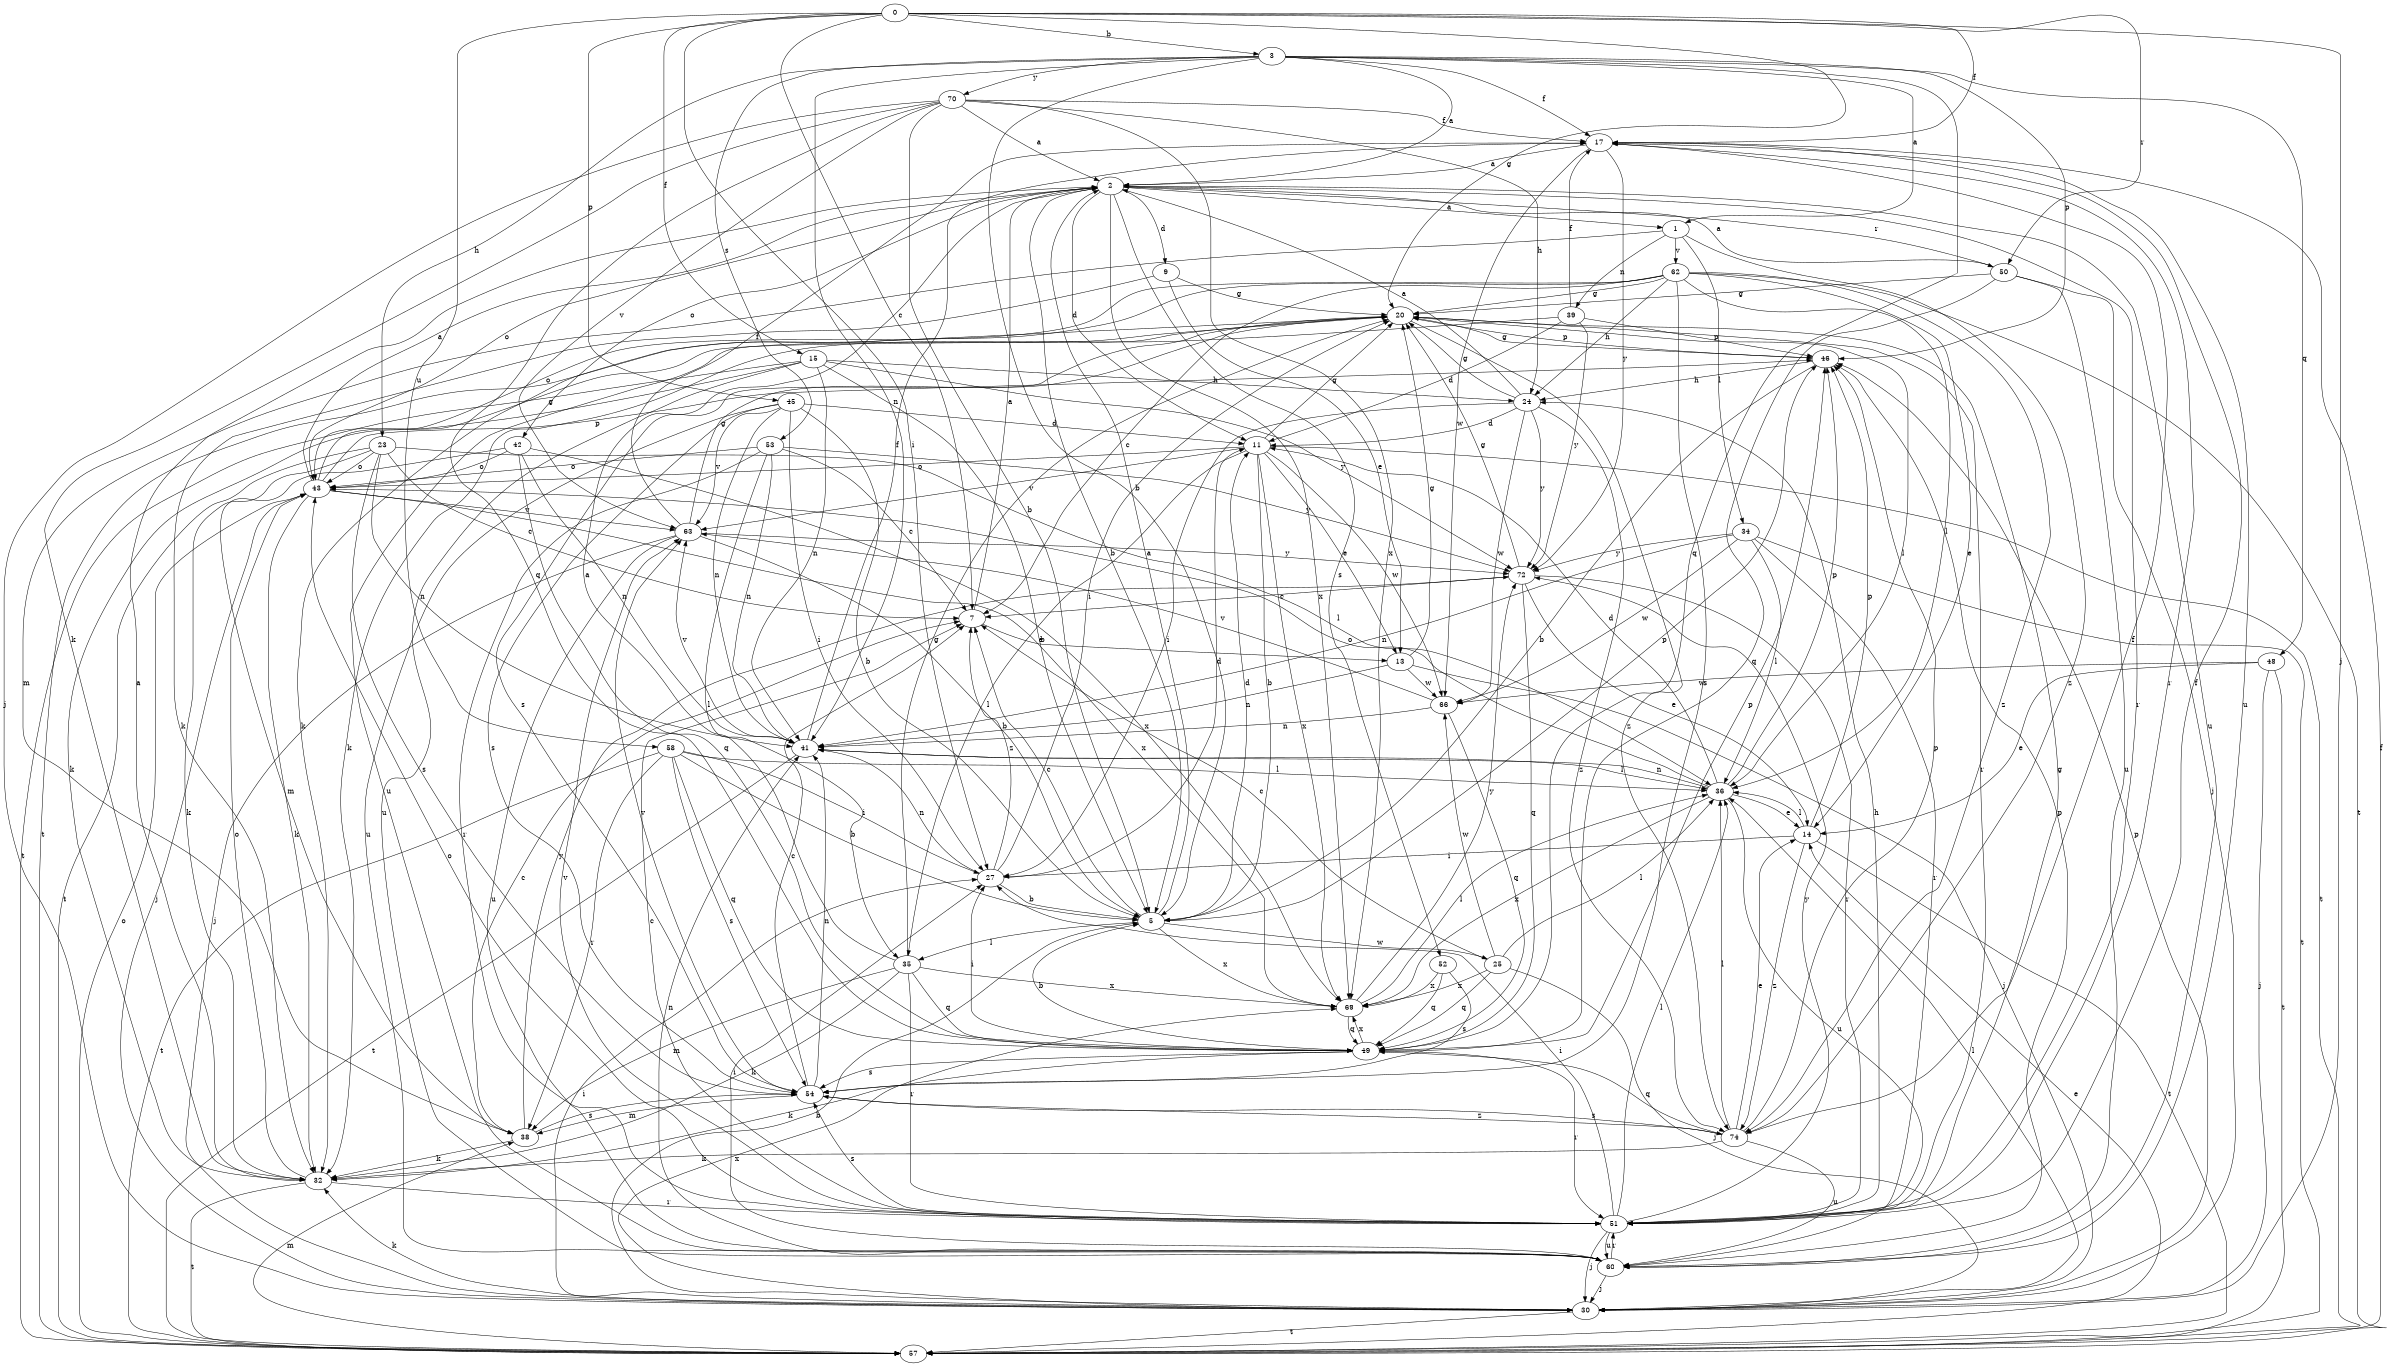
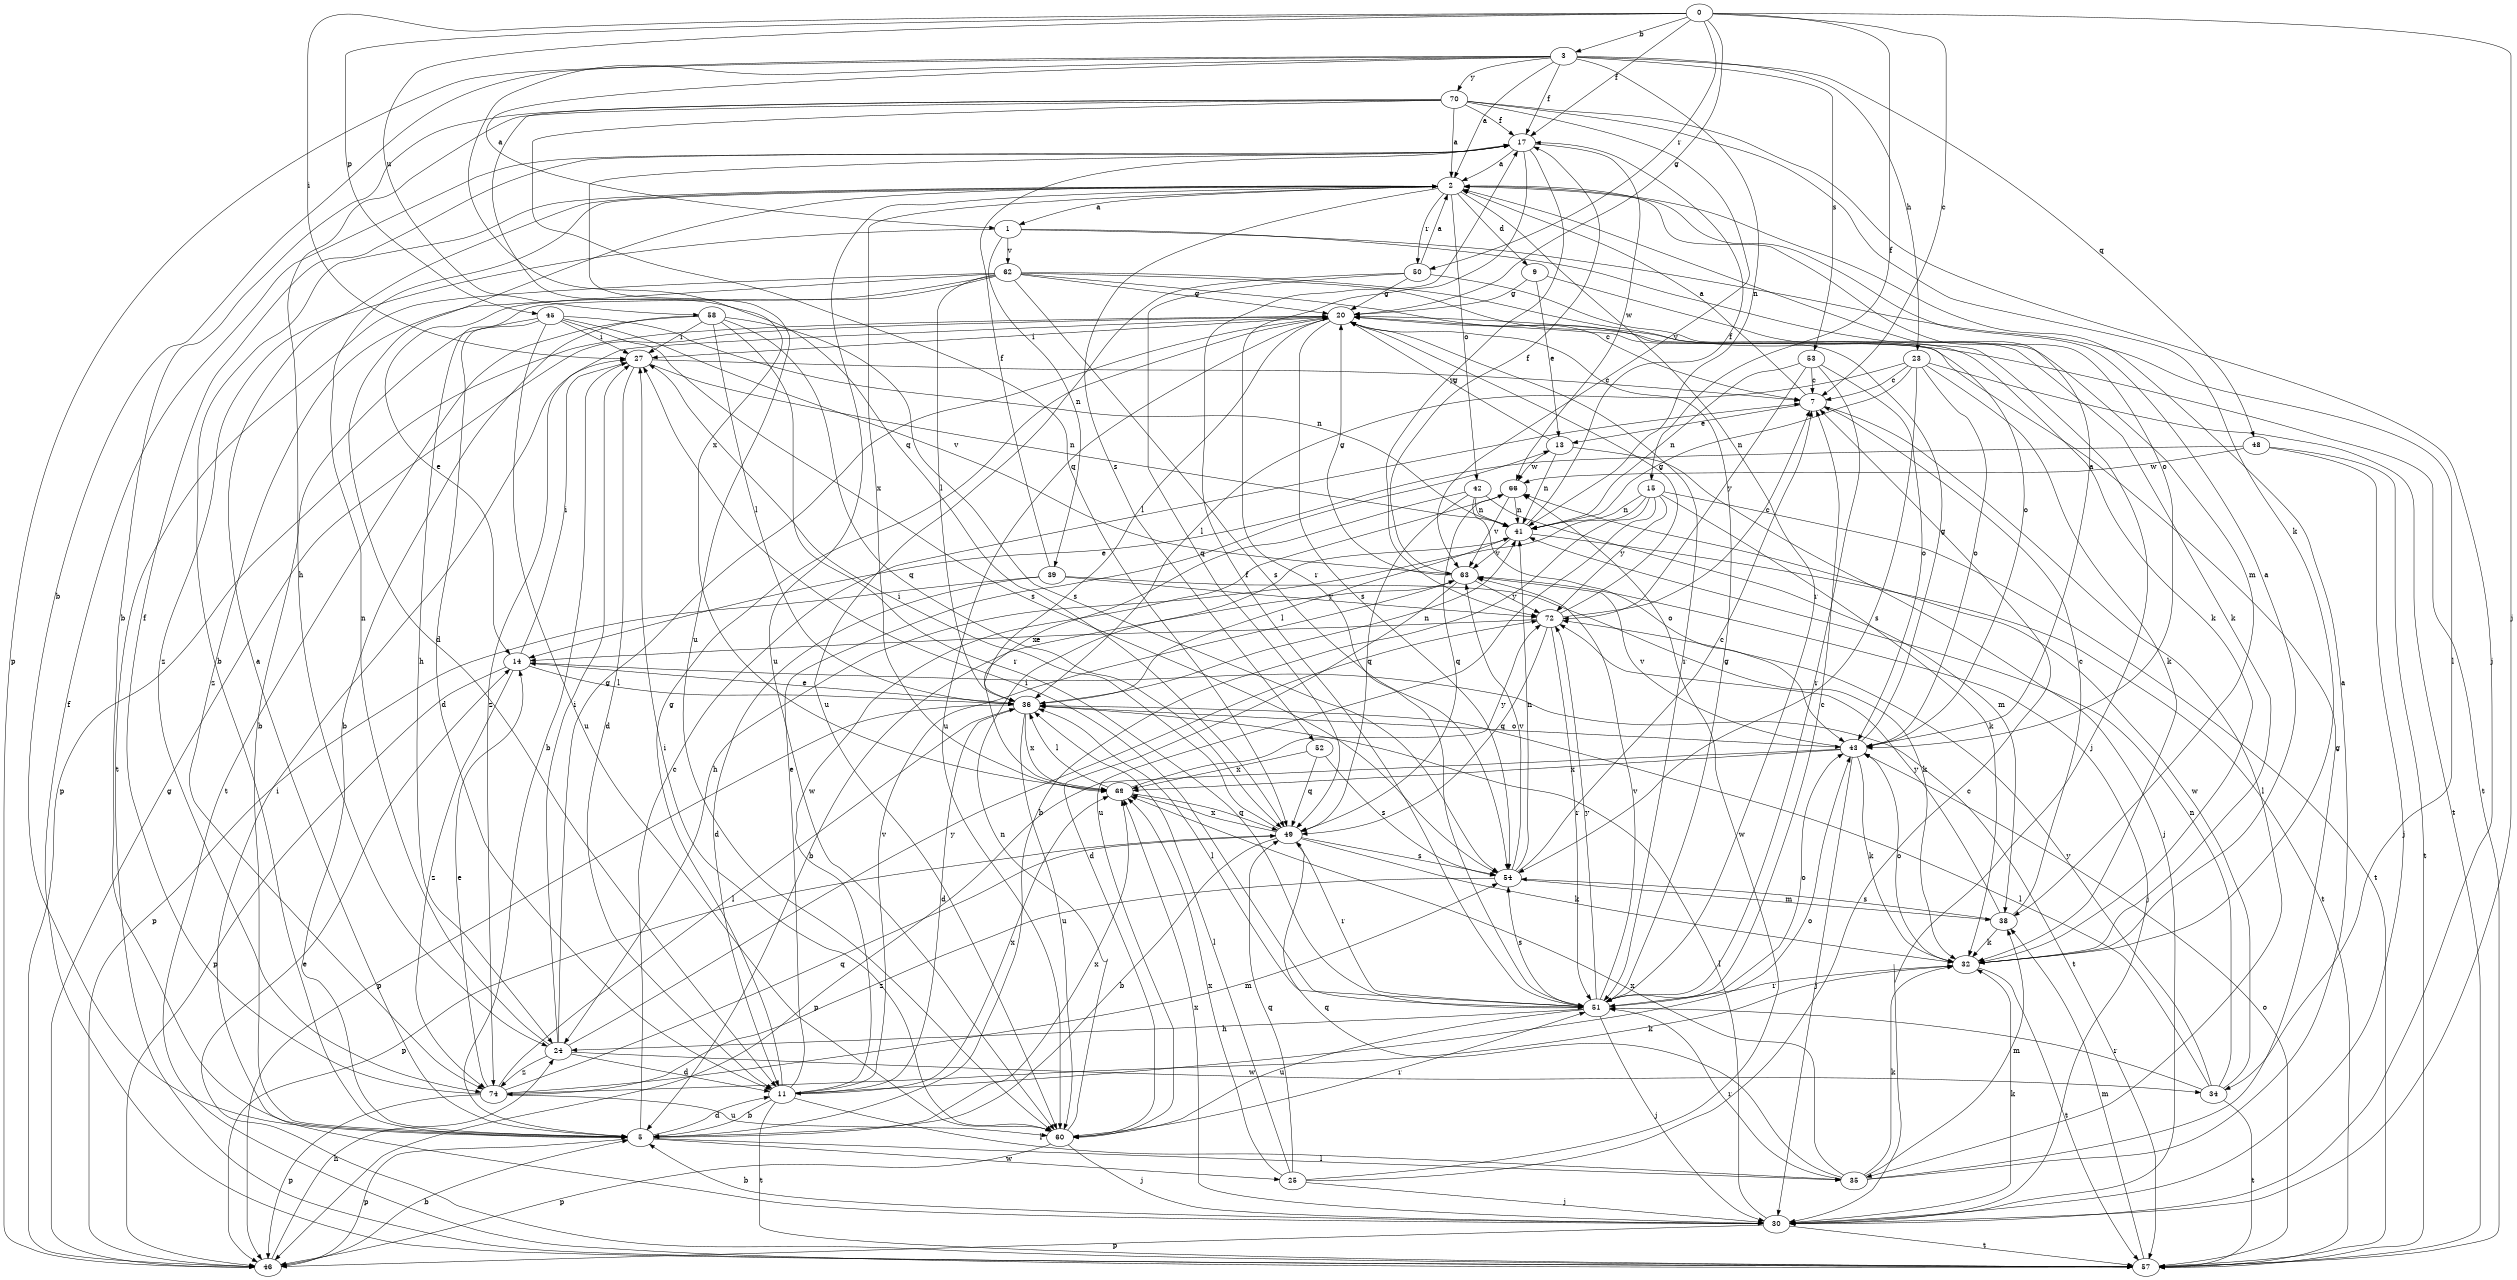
(1404, 294) -> (363, 619)
(1106, 534) -> (1009, 336)
(1496, 564) -> (1384, 1079)
(764, 747) -> (2265, 811)
(1011, 748) -> (1608, 381)
(494, 900) -> (1092, 856)
(591, 935) -> (1104, 715)
(1594, 1116) -> (1249, 986)
